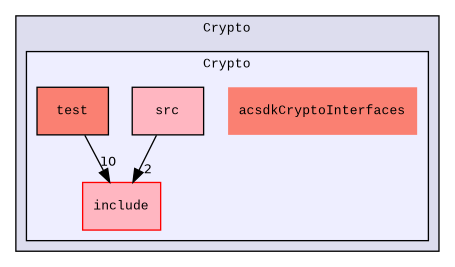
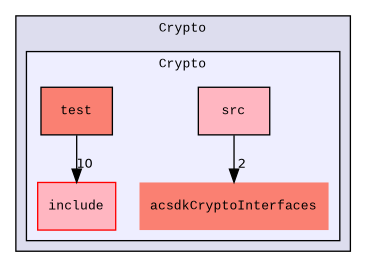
(148, 153) -> (234, 152)
